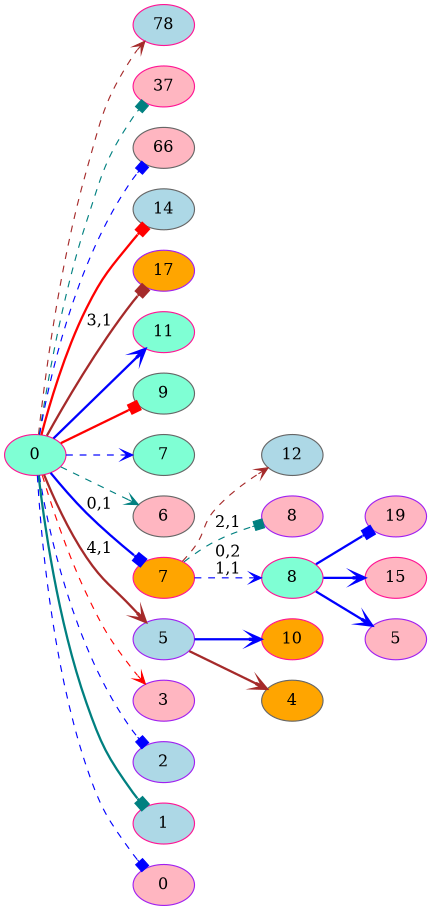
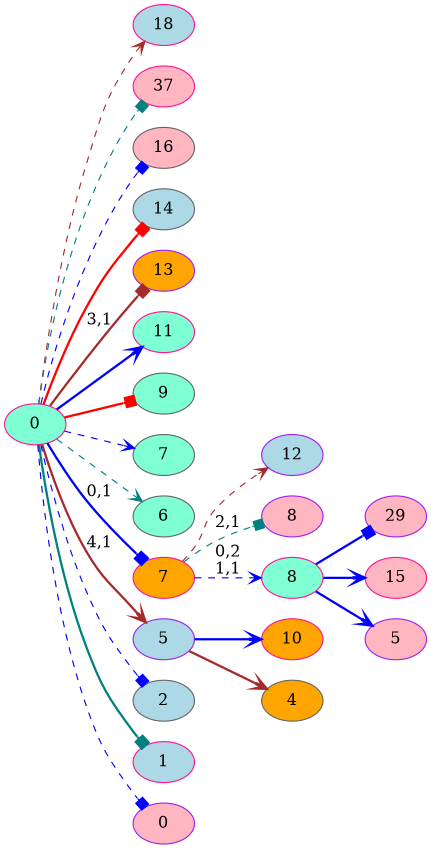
(164, 25) -> (164, 25)
(164, 148) -> (164, 148)
(164, 271) -> (164, 271)
(292, 455) -> (292, 455)
(164, 516) -> (164, 516)
(396, 516) -> (396, 516)
(164, 701) -> none
(164, 762) -> (164, 701)
